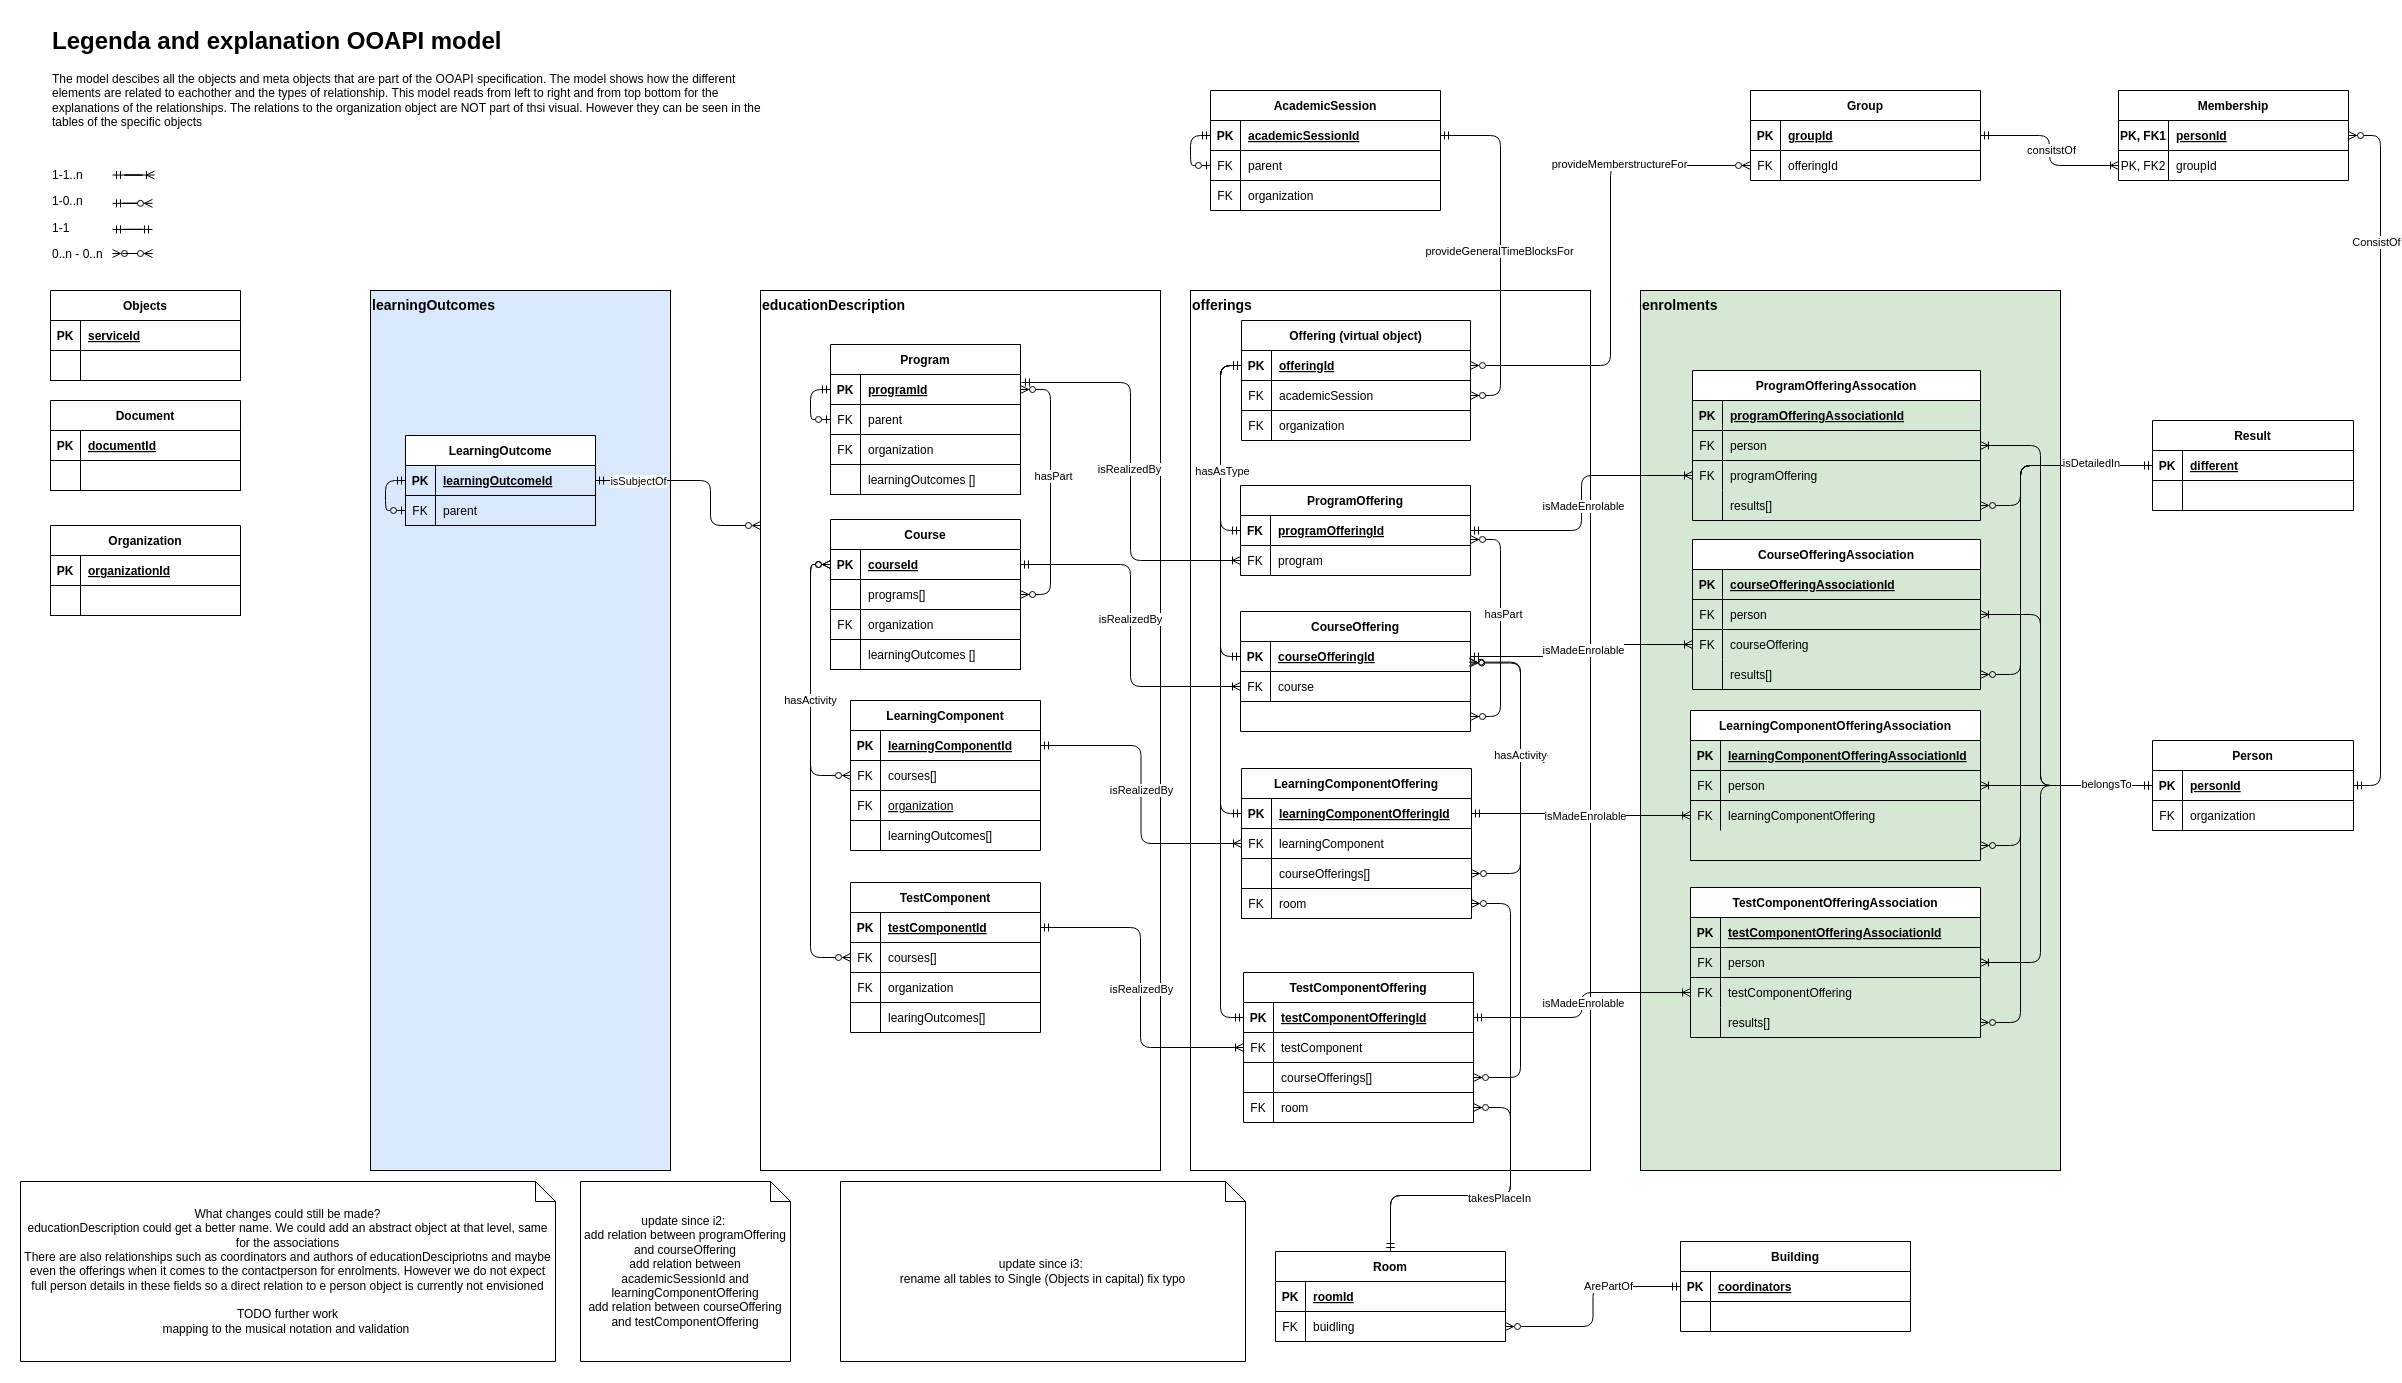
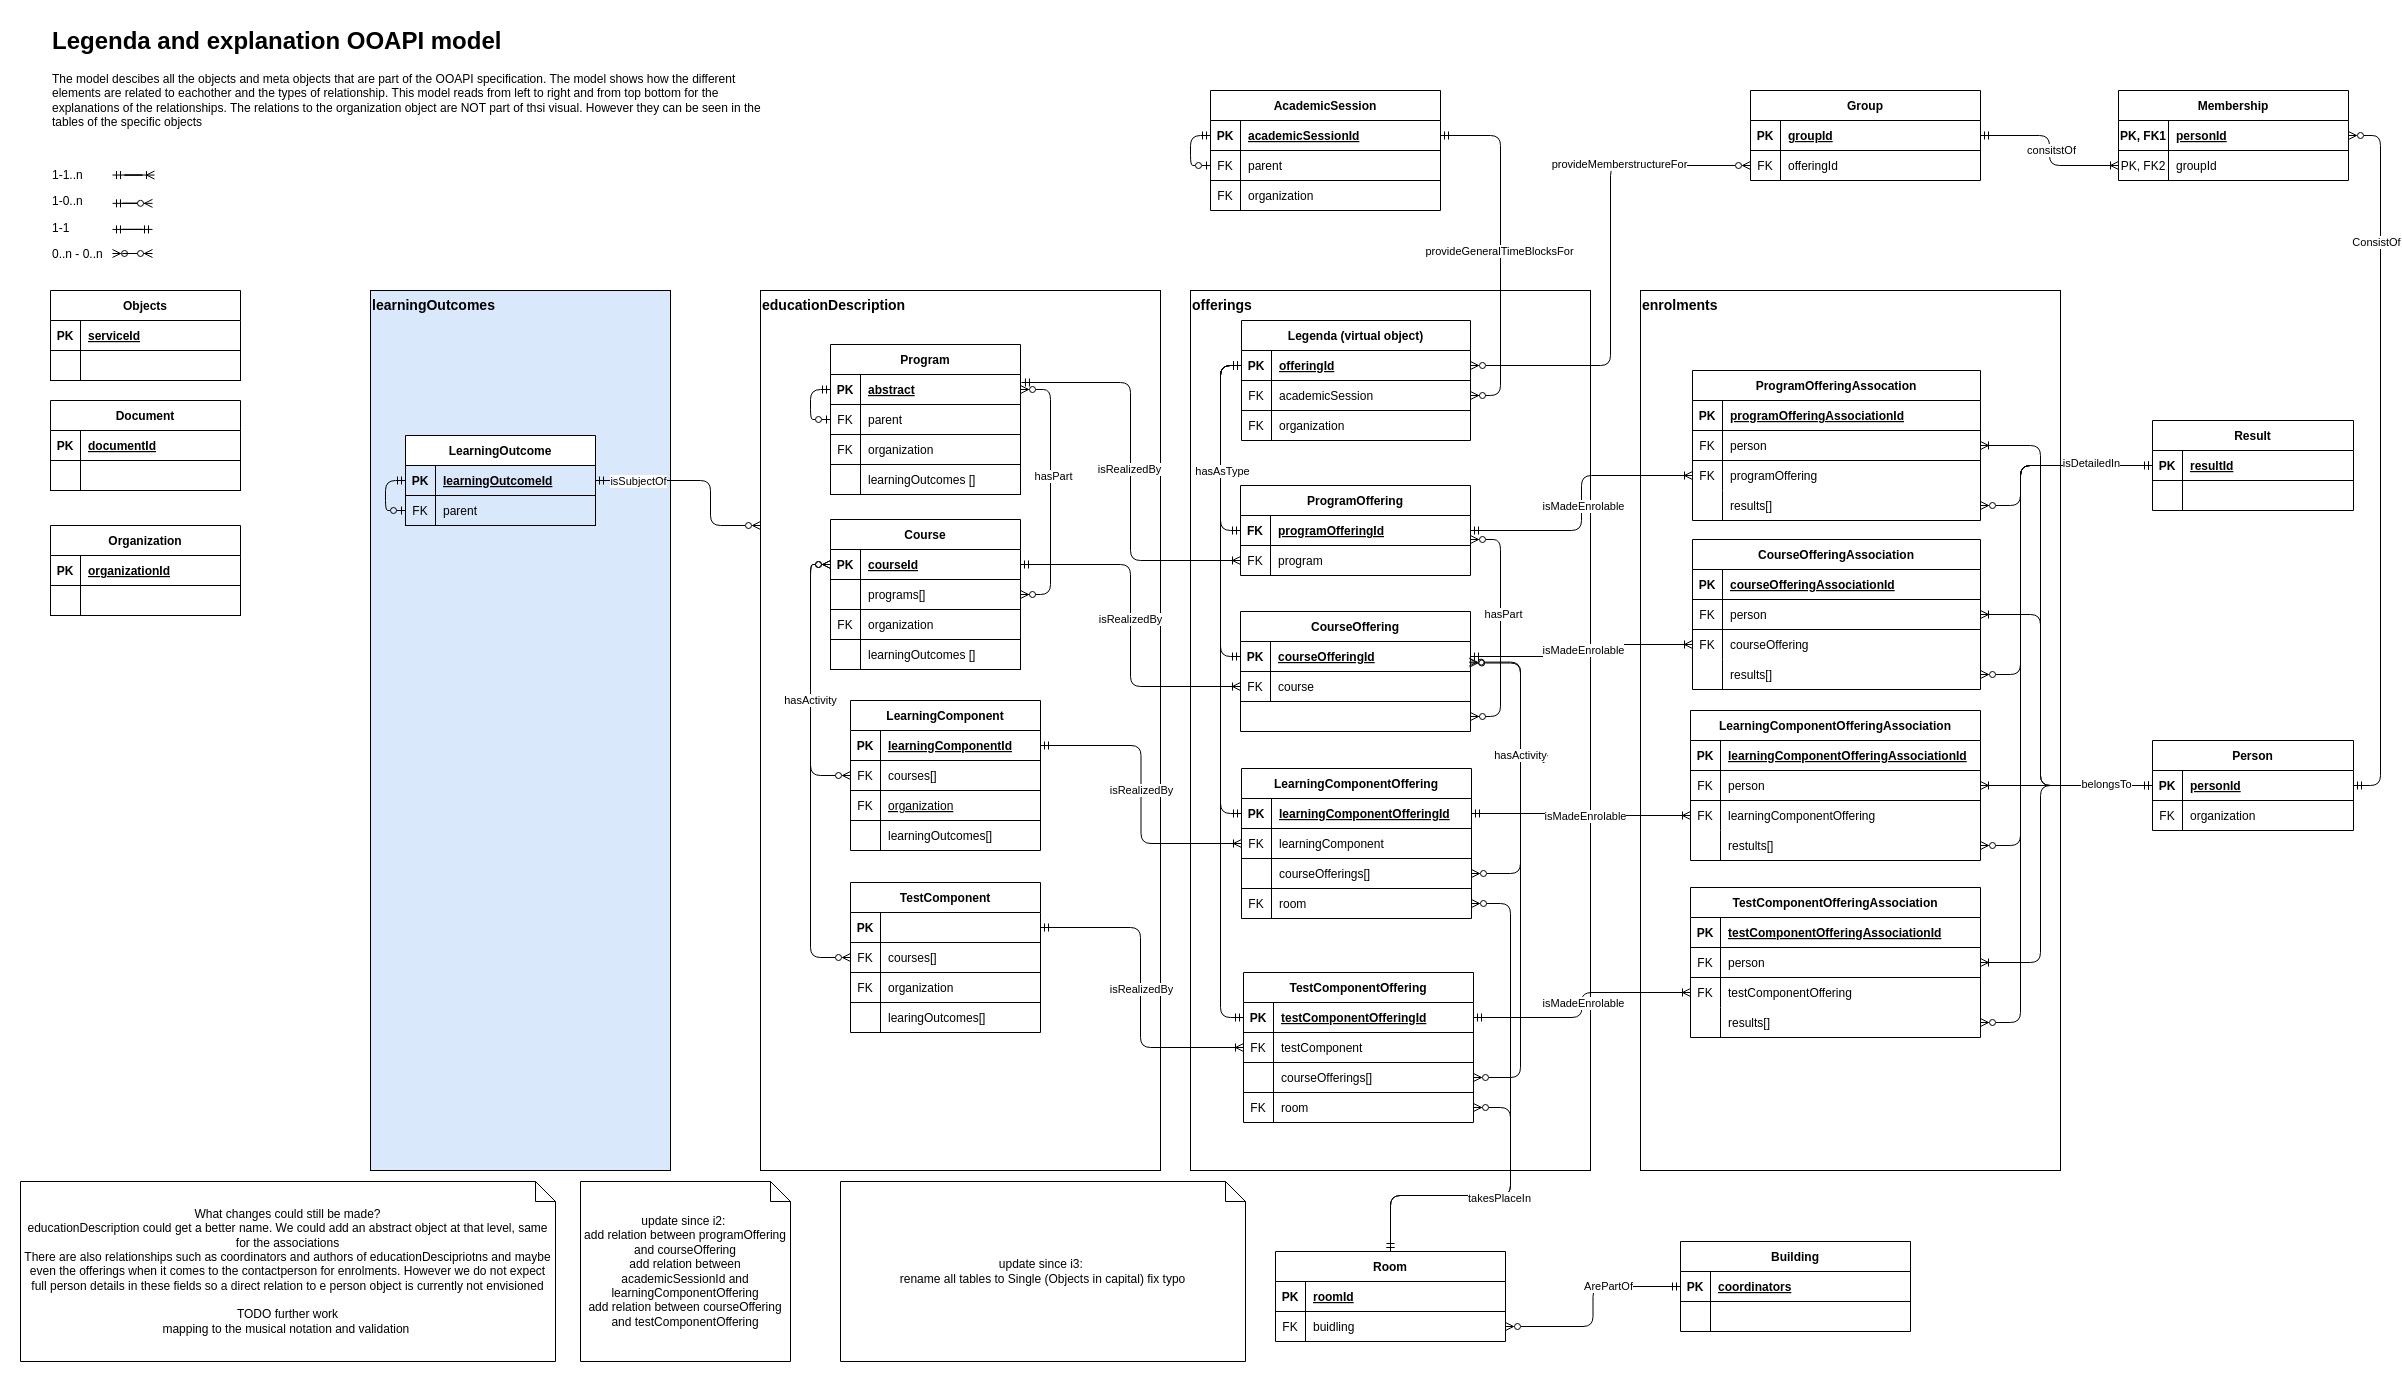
(1675, 305) -> (1675, 305)
(1356, 336) -> (1356, 336)
(898, 390) -> (895, 390)
(2219, 466) -> (2215, 466)
none -> (1851, 846)
(961, 928) -> none
